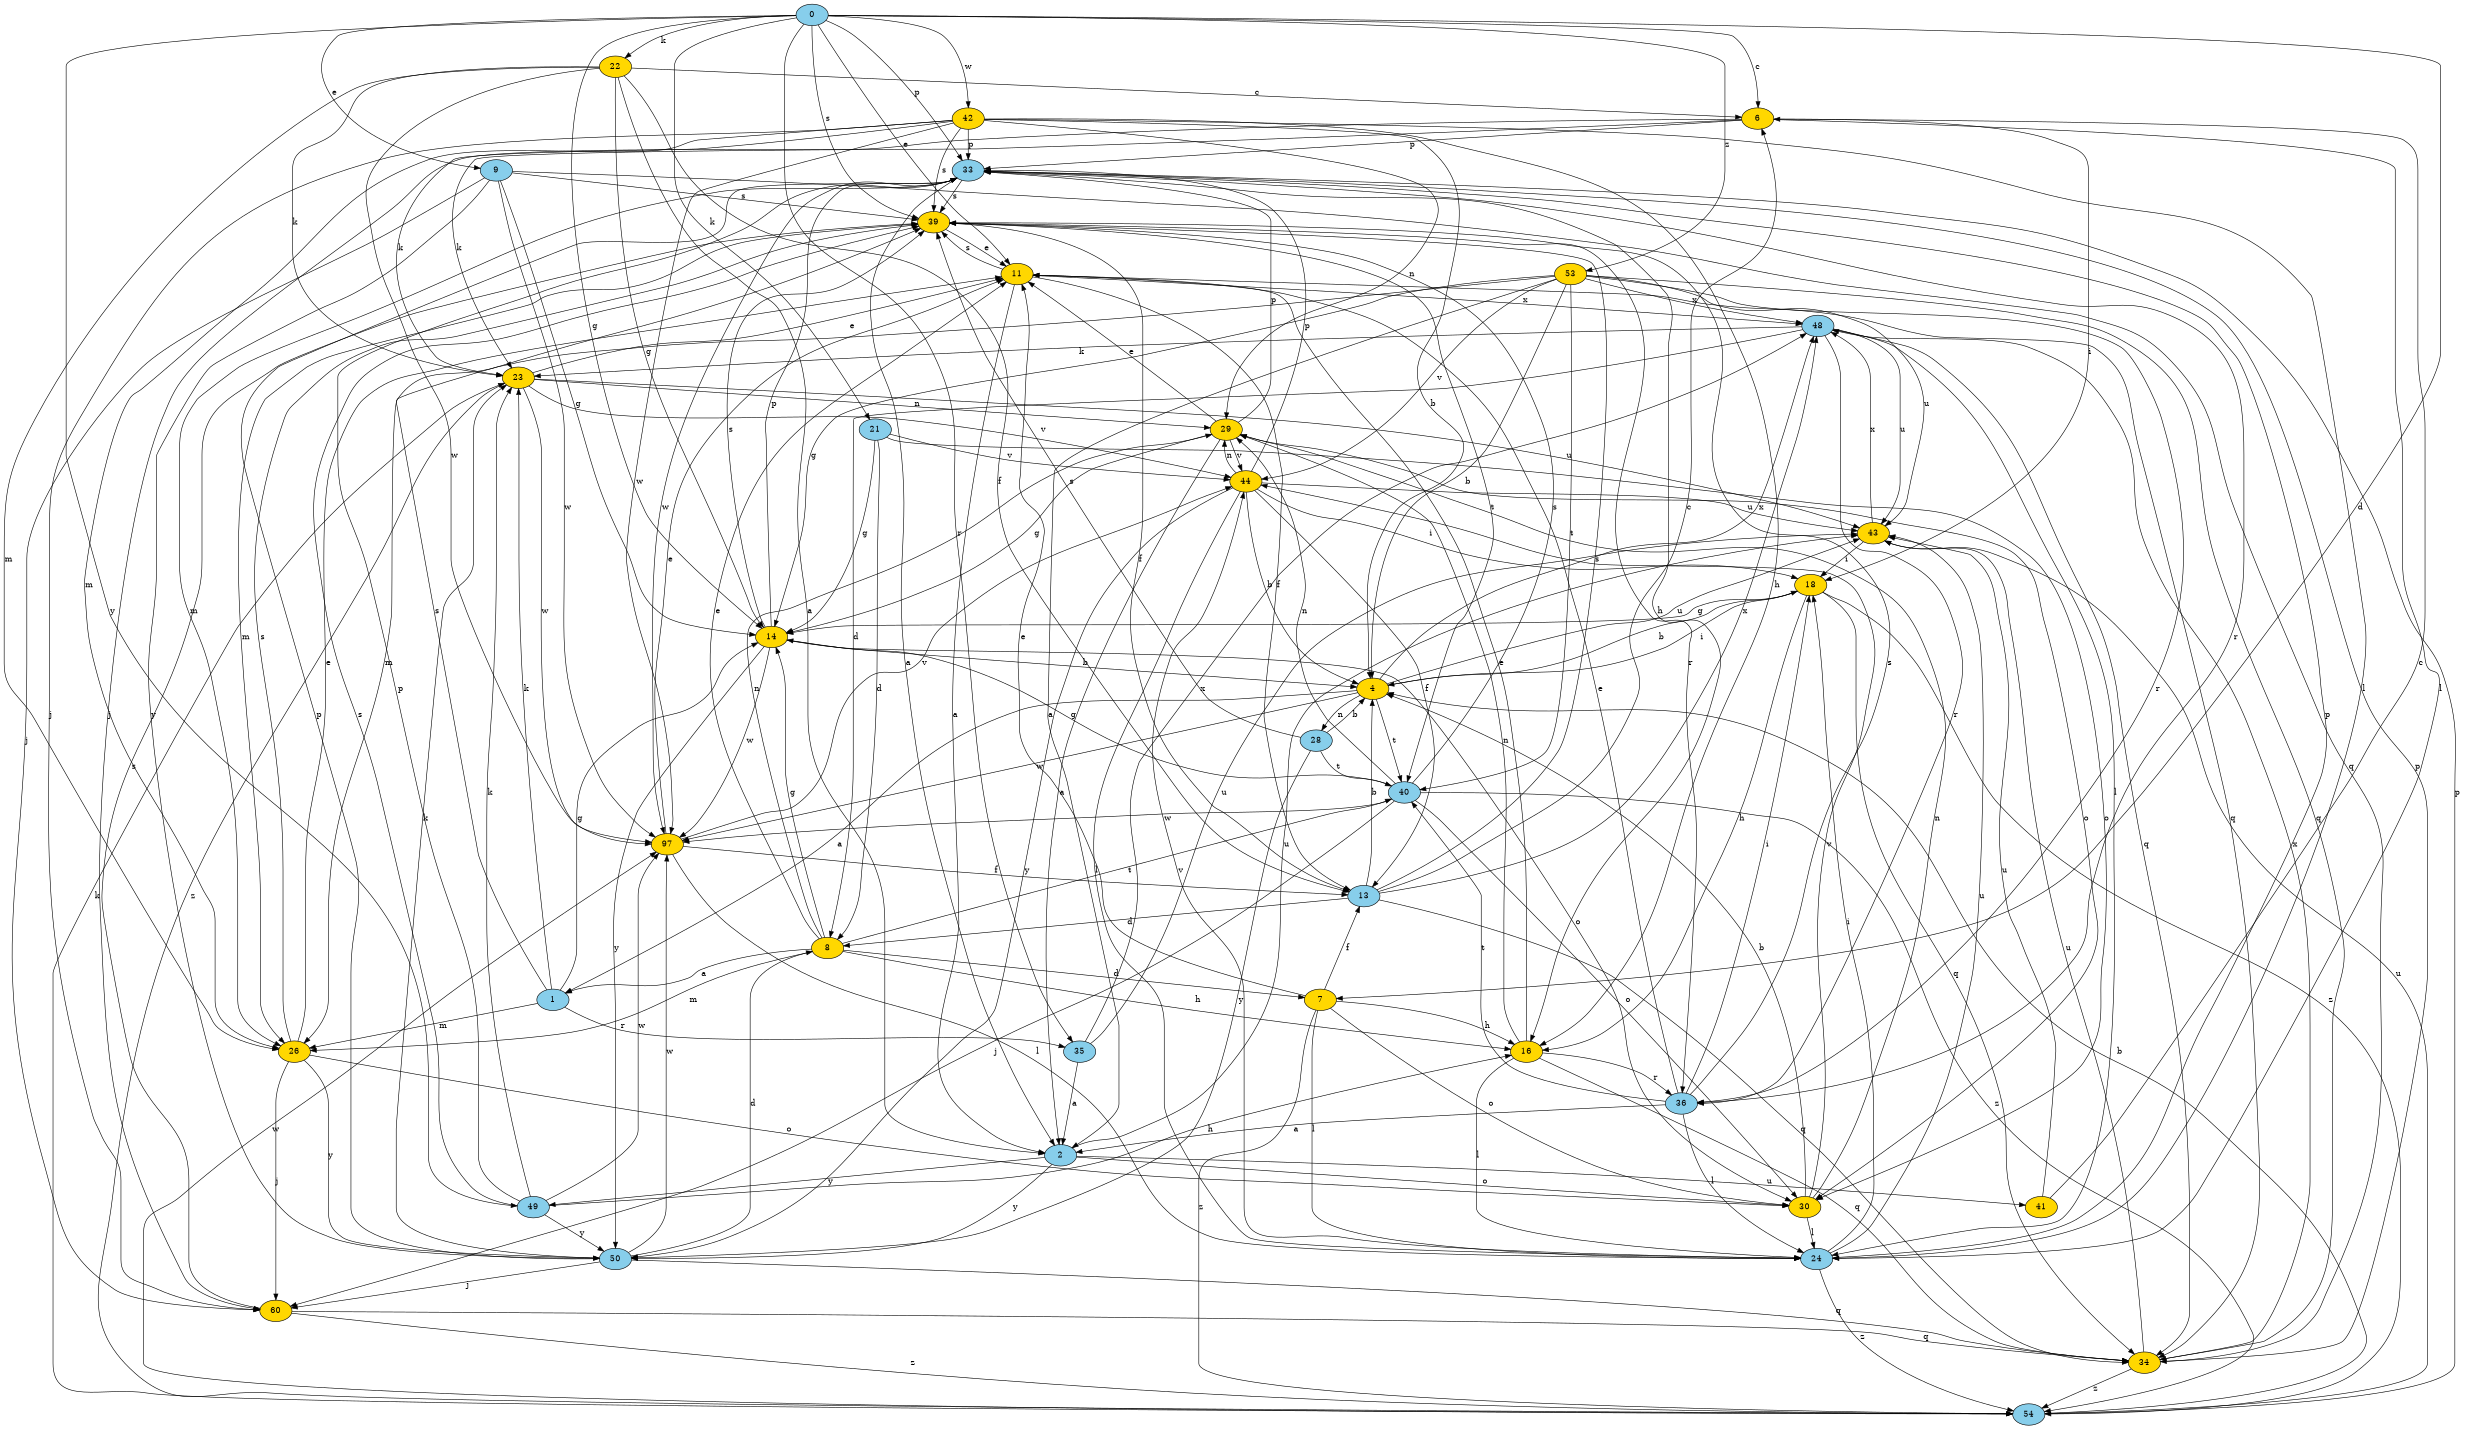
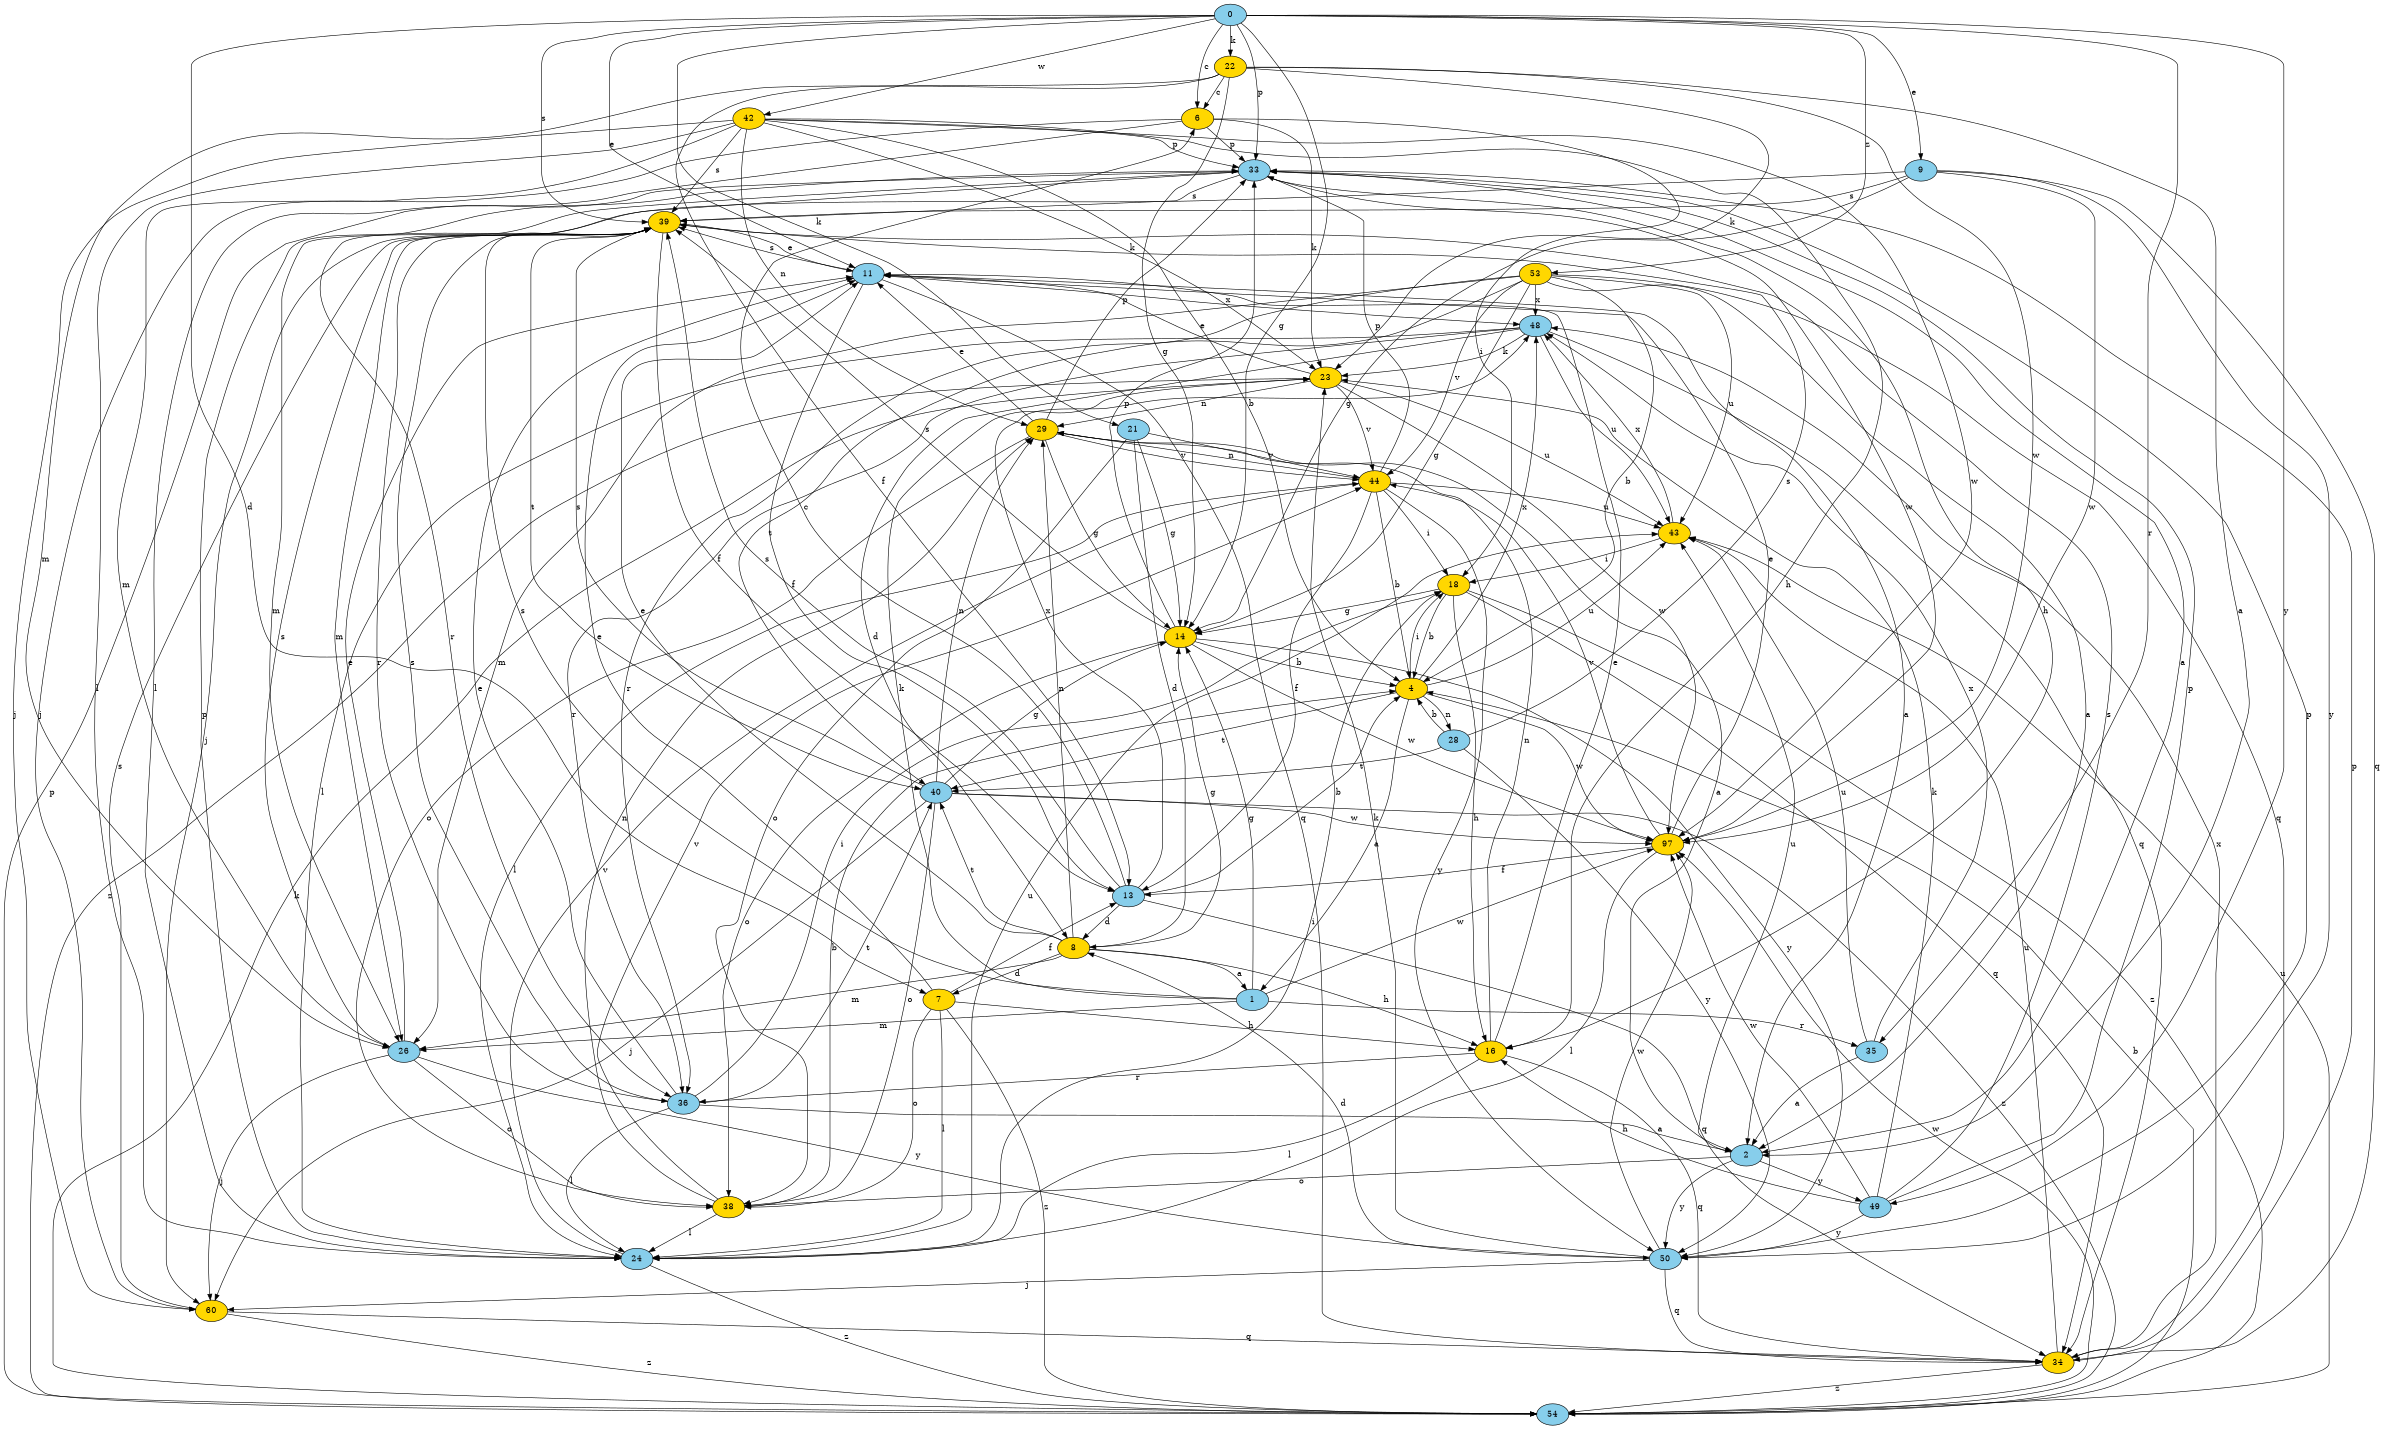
(1017, 274) -> (868, 274)
none -> (1455, 919)
(294, 1052) -> (404, 1052)
(1805, 1207) -> (729, 1207)
(2041, 1207) -> none
